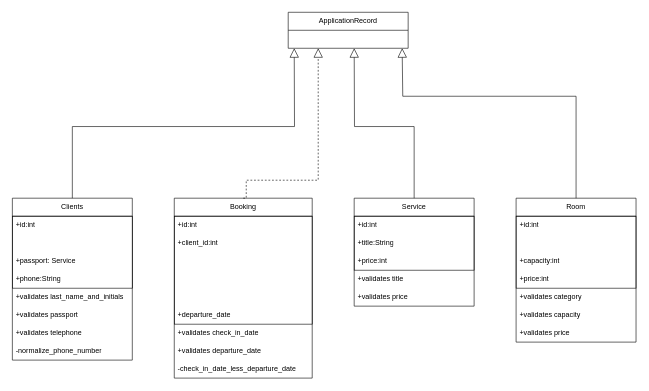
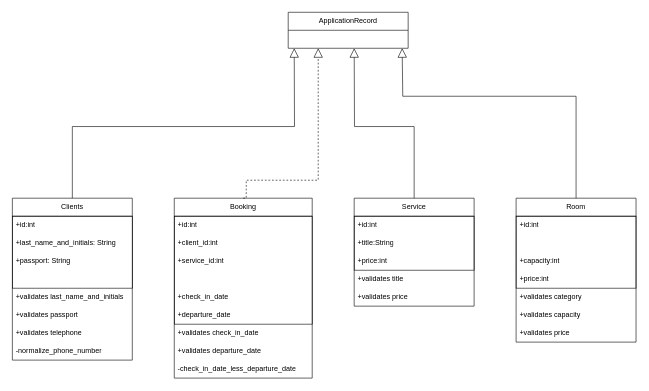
none -> (72, 243)
(49, 261) -> (47, 261)
none -> (234, 261)
(72, 279) -> none
none -> (234, 297)
